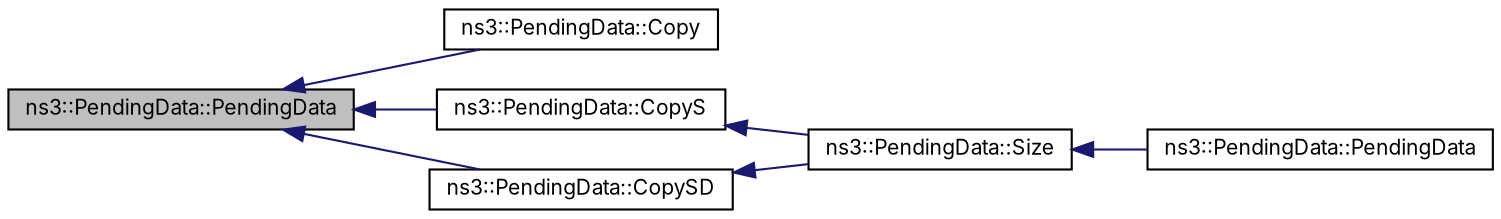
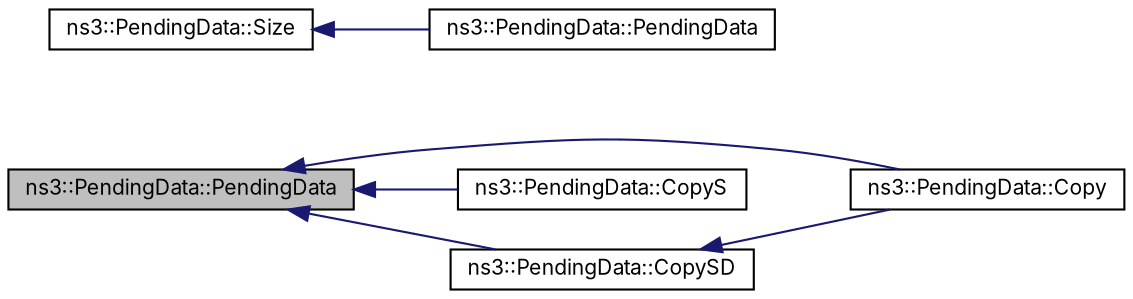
(778, 131) -> none
(781, 167) -> (806, 227)
